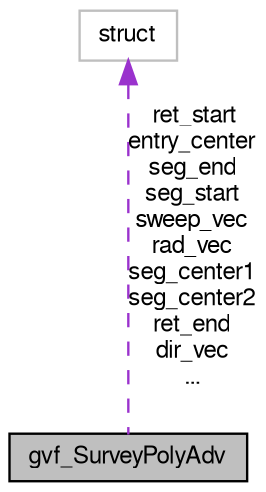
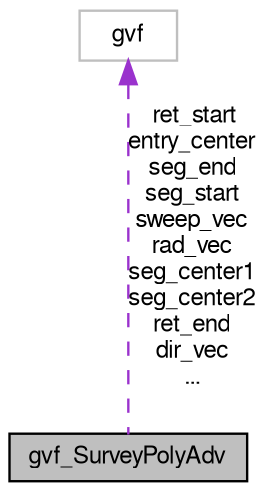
(128, 36) -> (128, 36)
